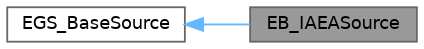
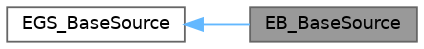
(334, 24) -> (334, 24)
